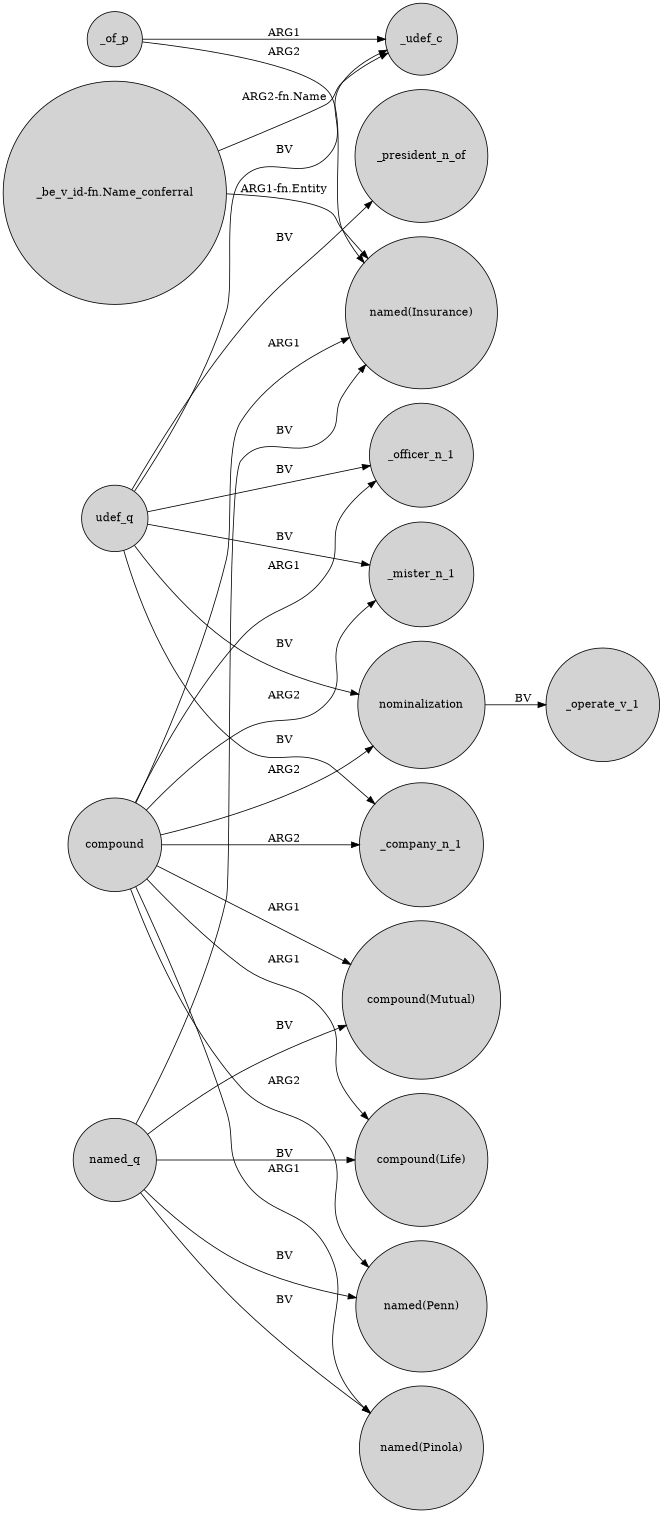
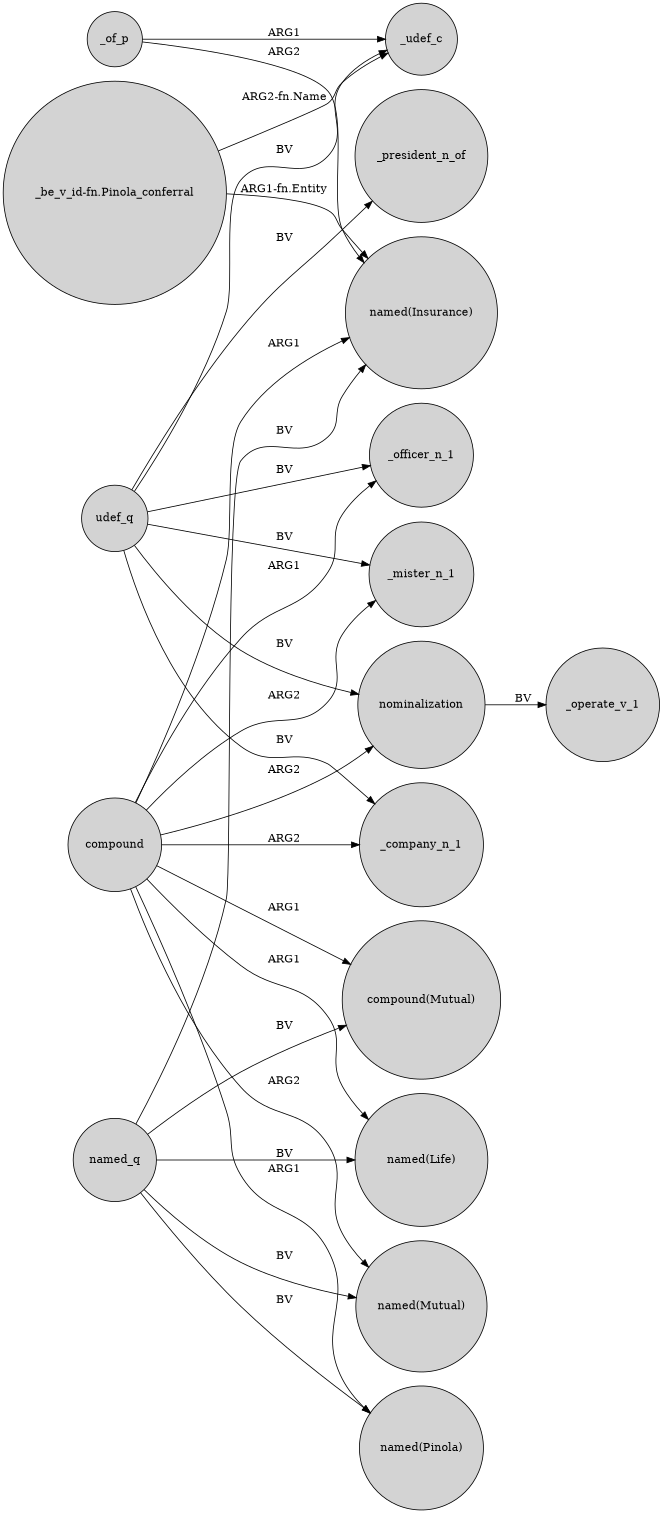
(115, 193) -> (115, 193)
(421, 1160) -> (421, 1160)
(421, 1306) -> (421, 1306)
